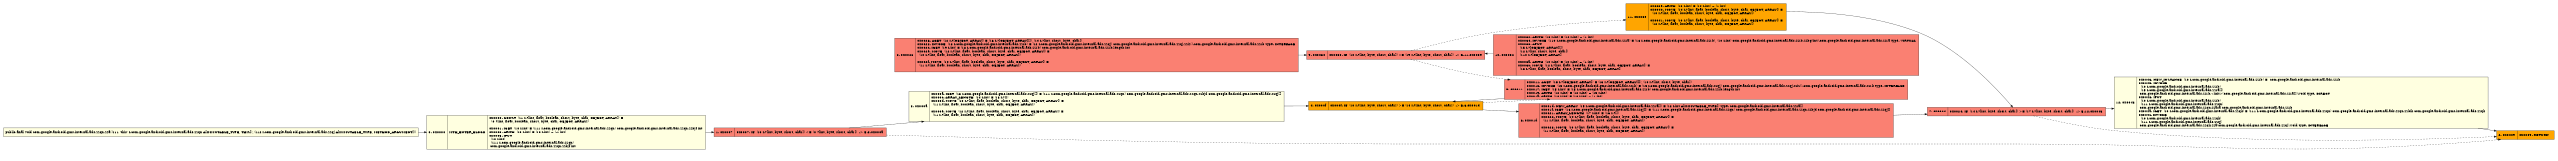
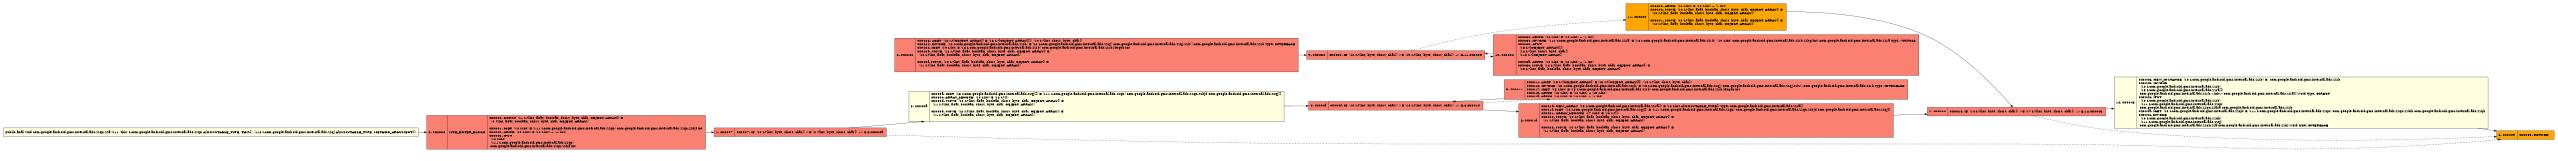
(1459, 71) -> (1488, 57)
(1396, 106) -> (1396, 106)
(566, 132) -> (566, 132)
